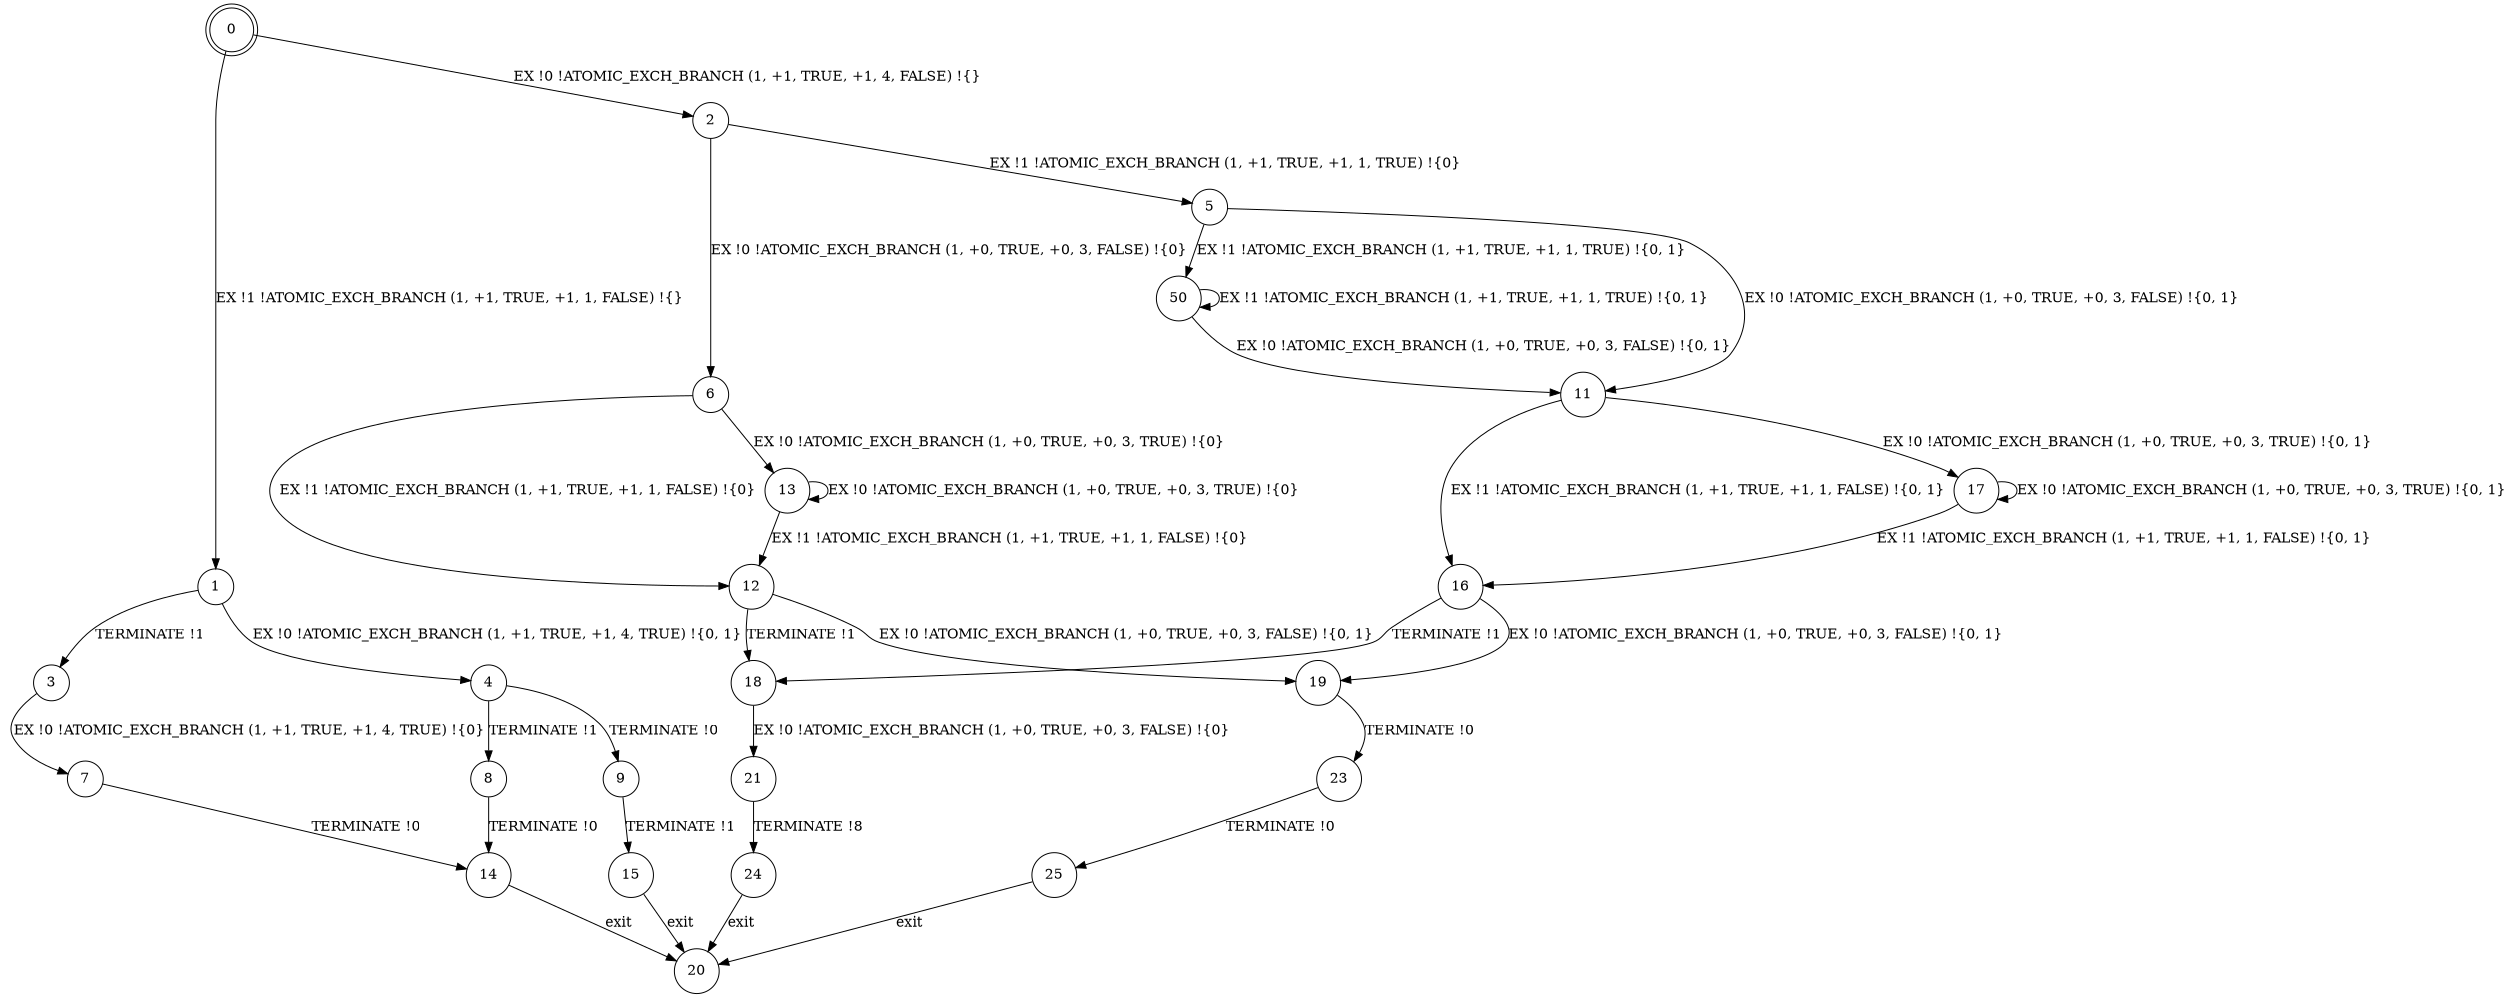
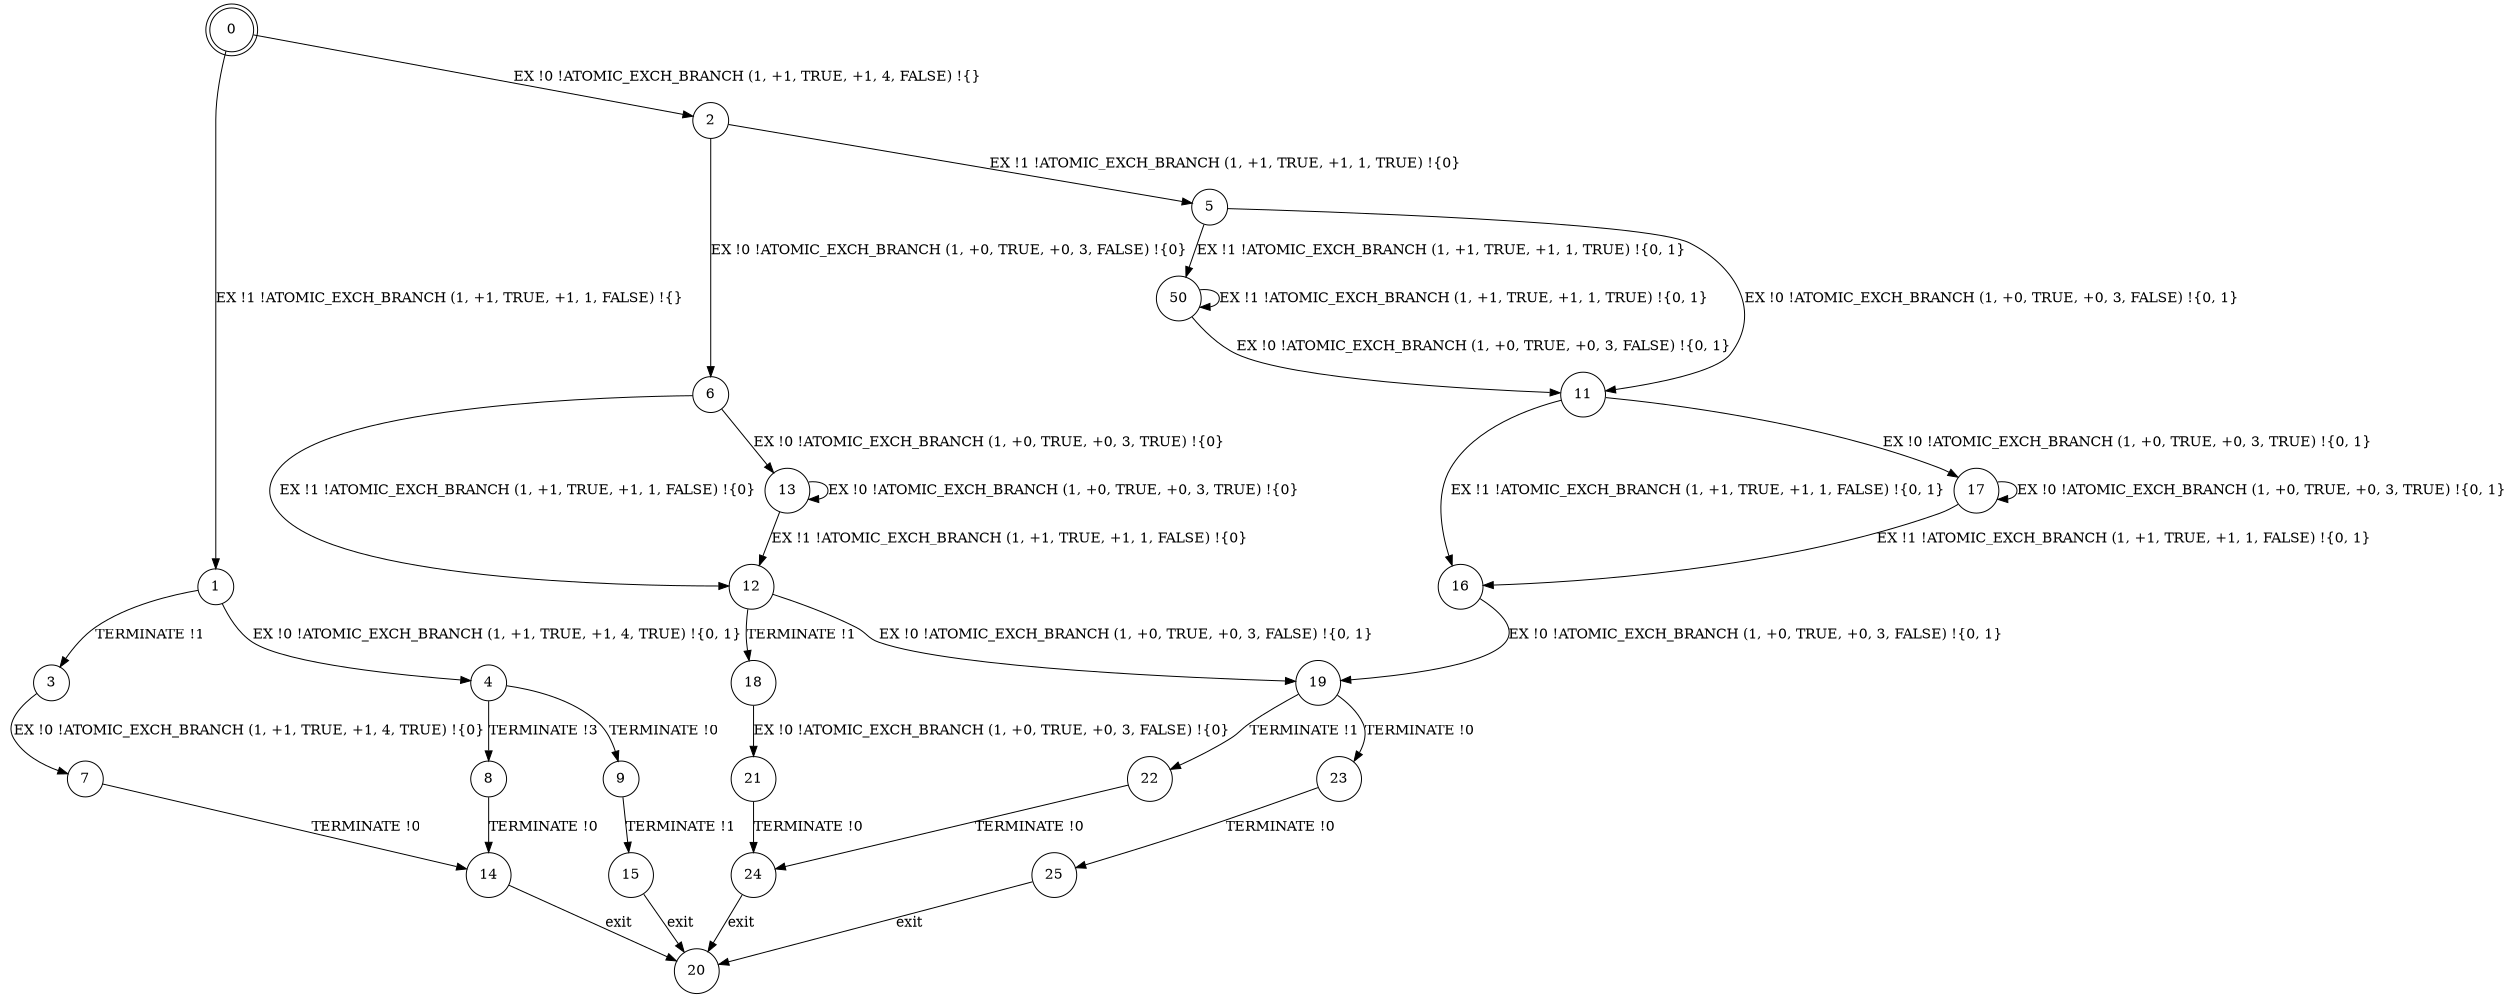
(1121, 667) -> none
(543, 731) -> (543, 731)
none -> (1150, 779)
(808, 827) -> (808, 827)
